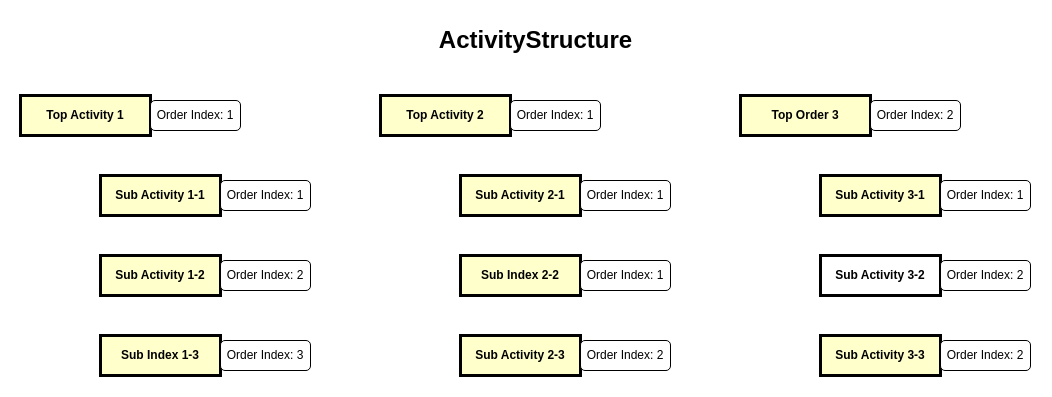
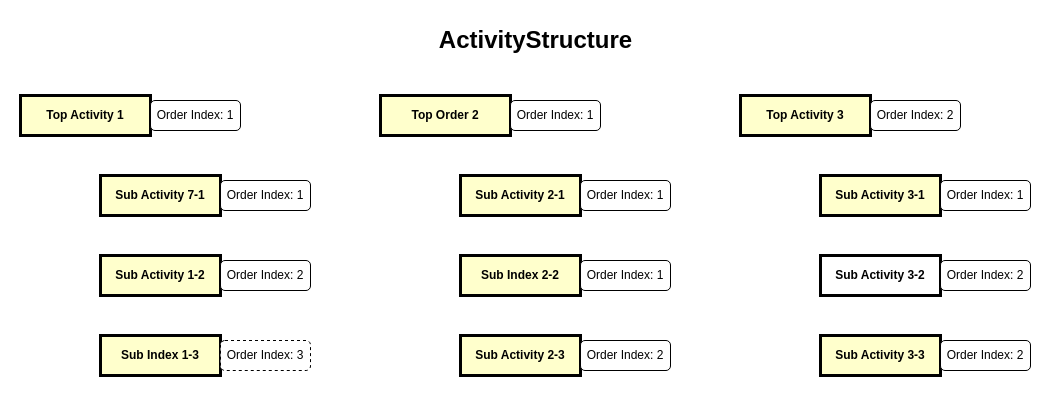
(446, 116) -> (446, 116)
(806, 116) -> (806, 116)
(161, 196) -> (161, 196)
(266, 356) -> (266, 356)
